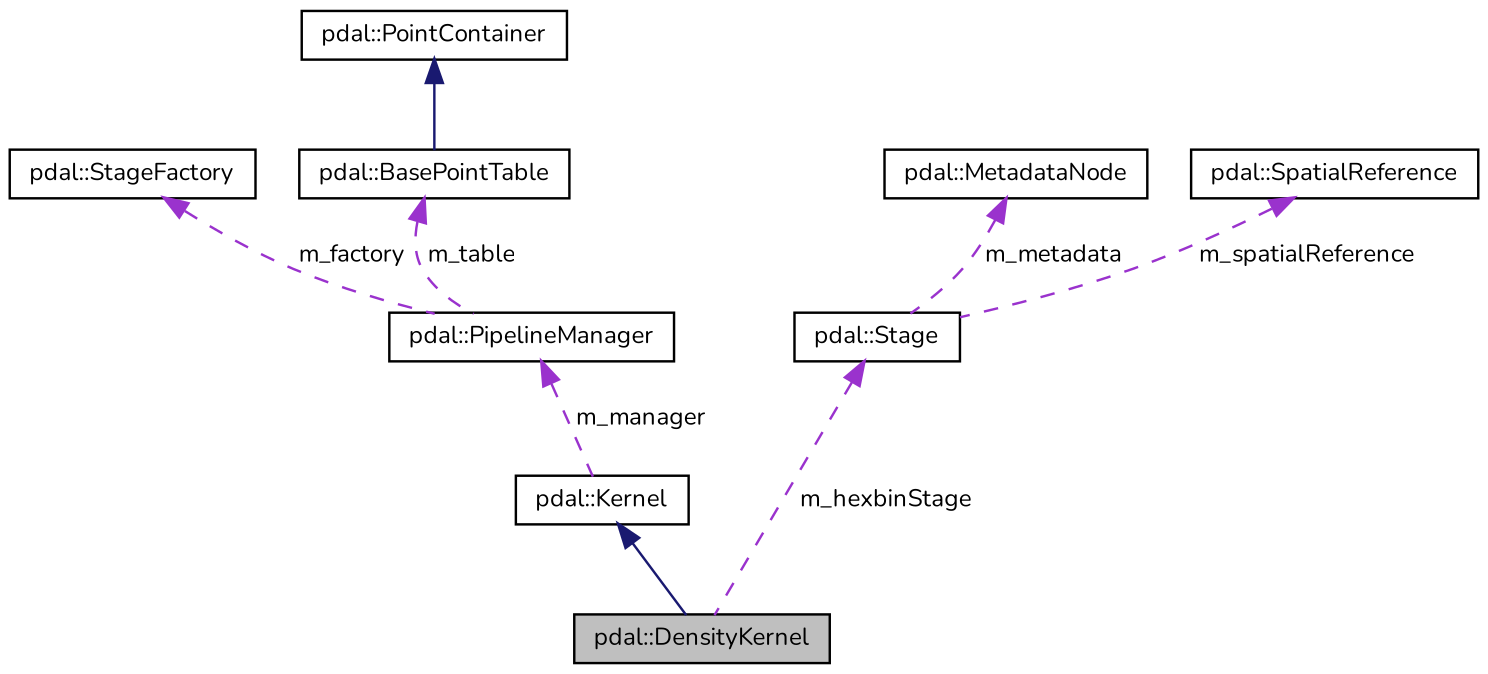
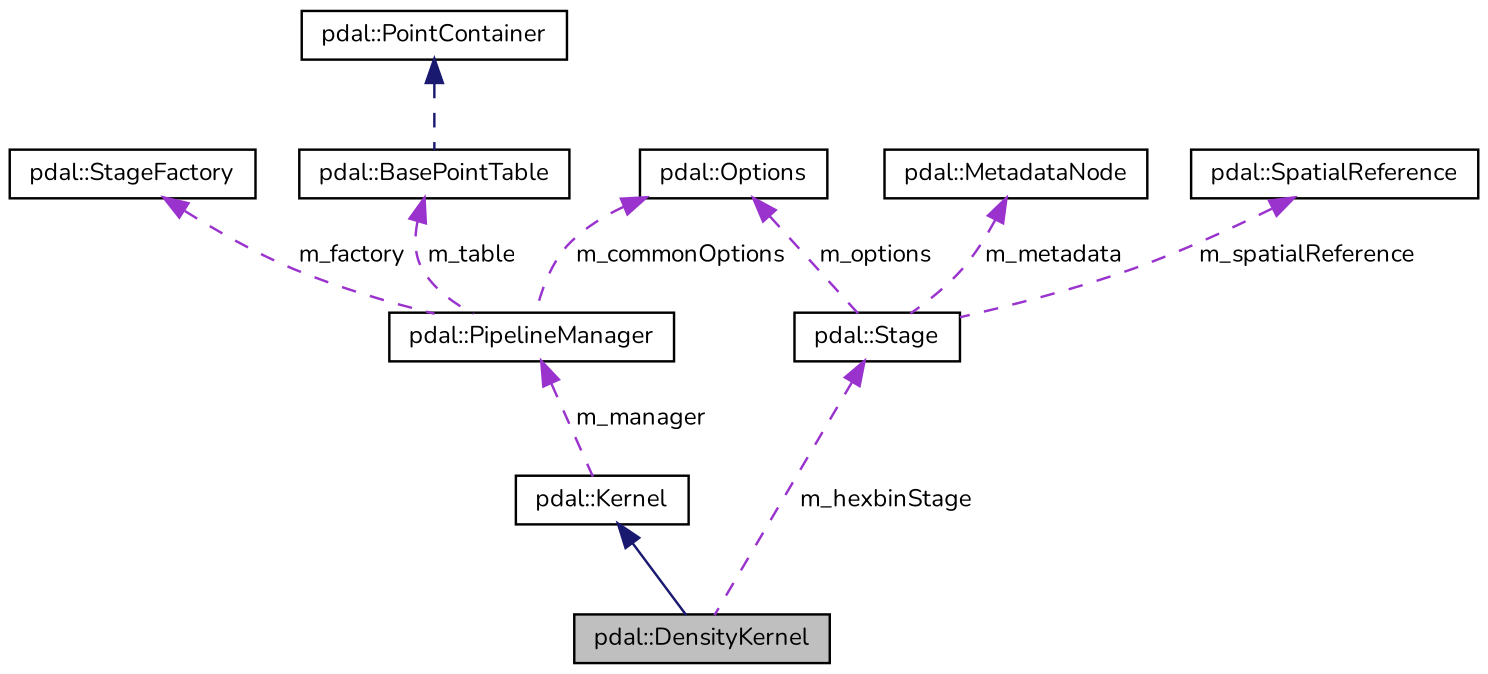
(434, 117) -> (434, 117)
none -> (734, 174)
